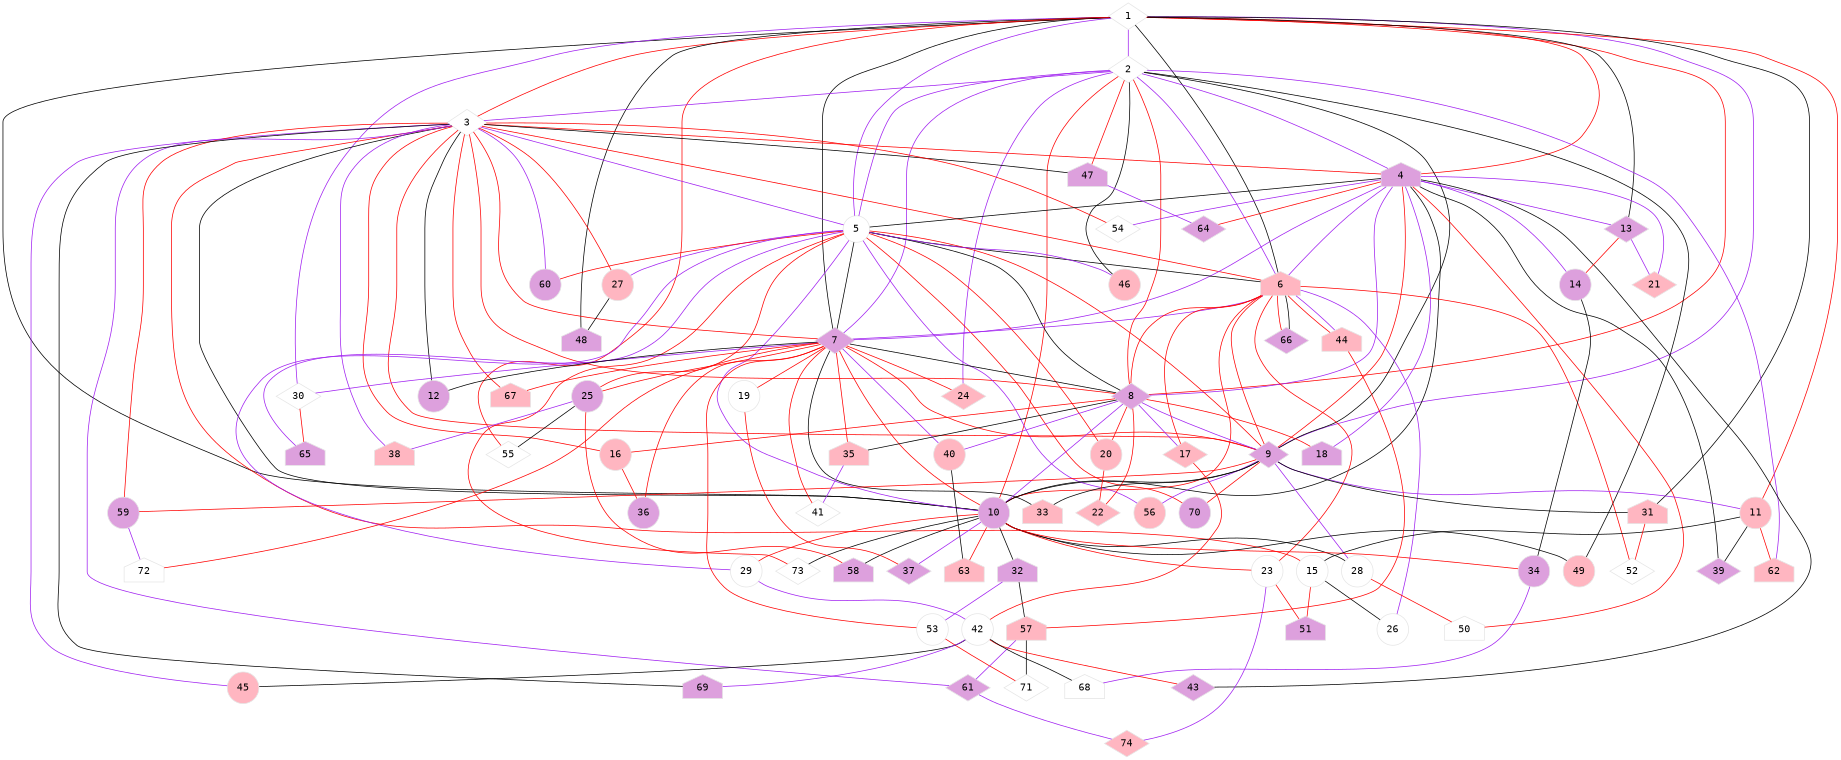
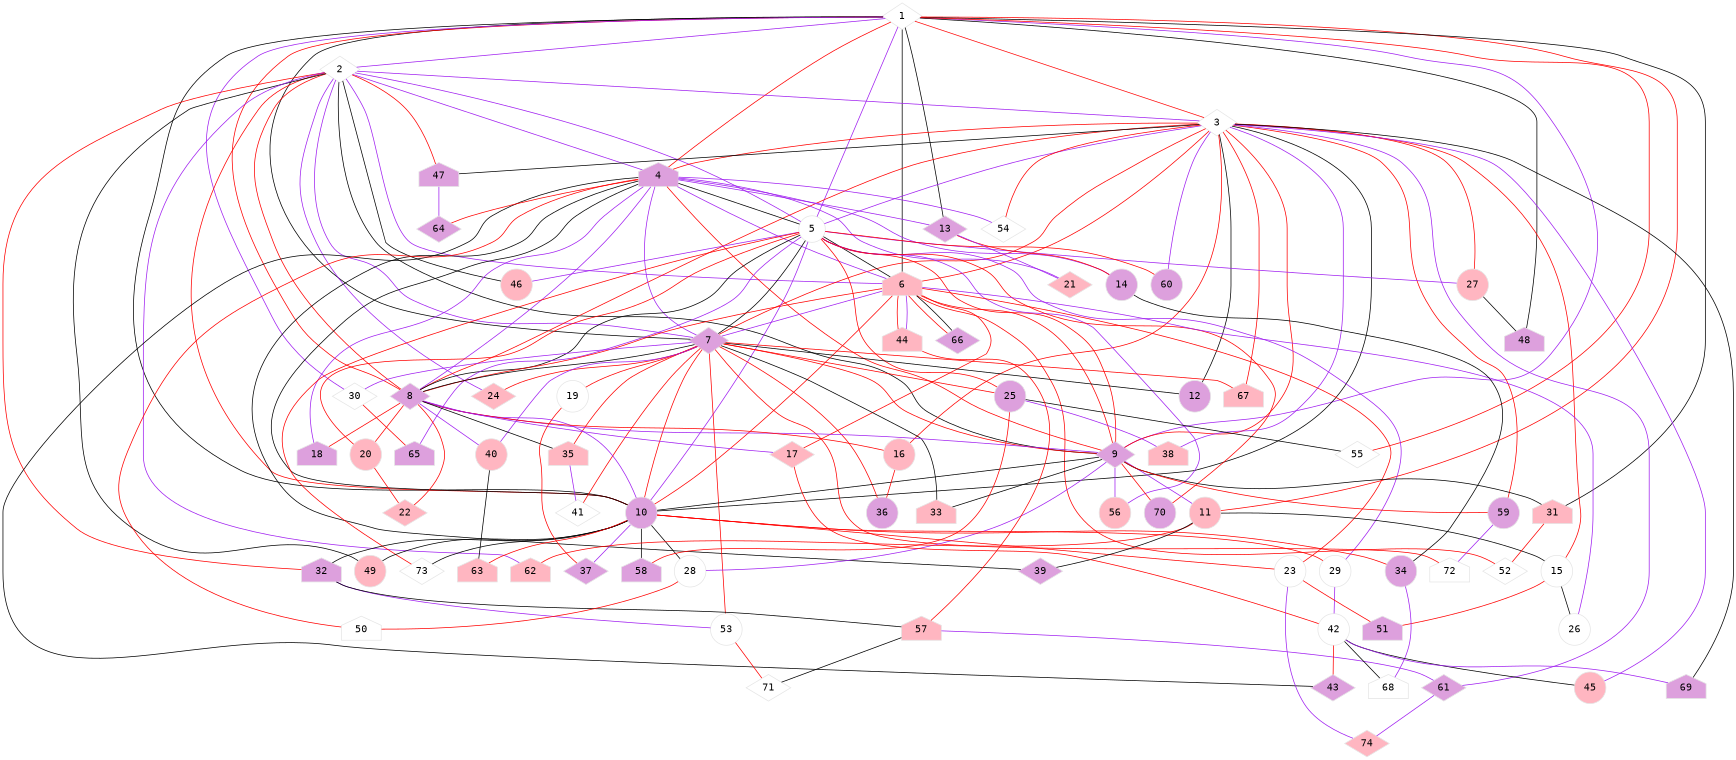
none -> (3, 322)
